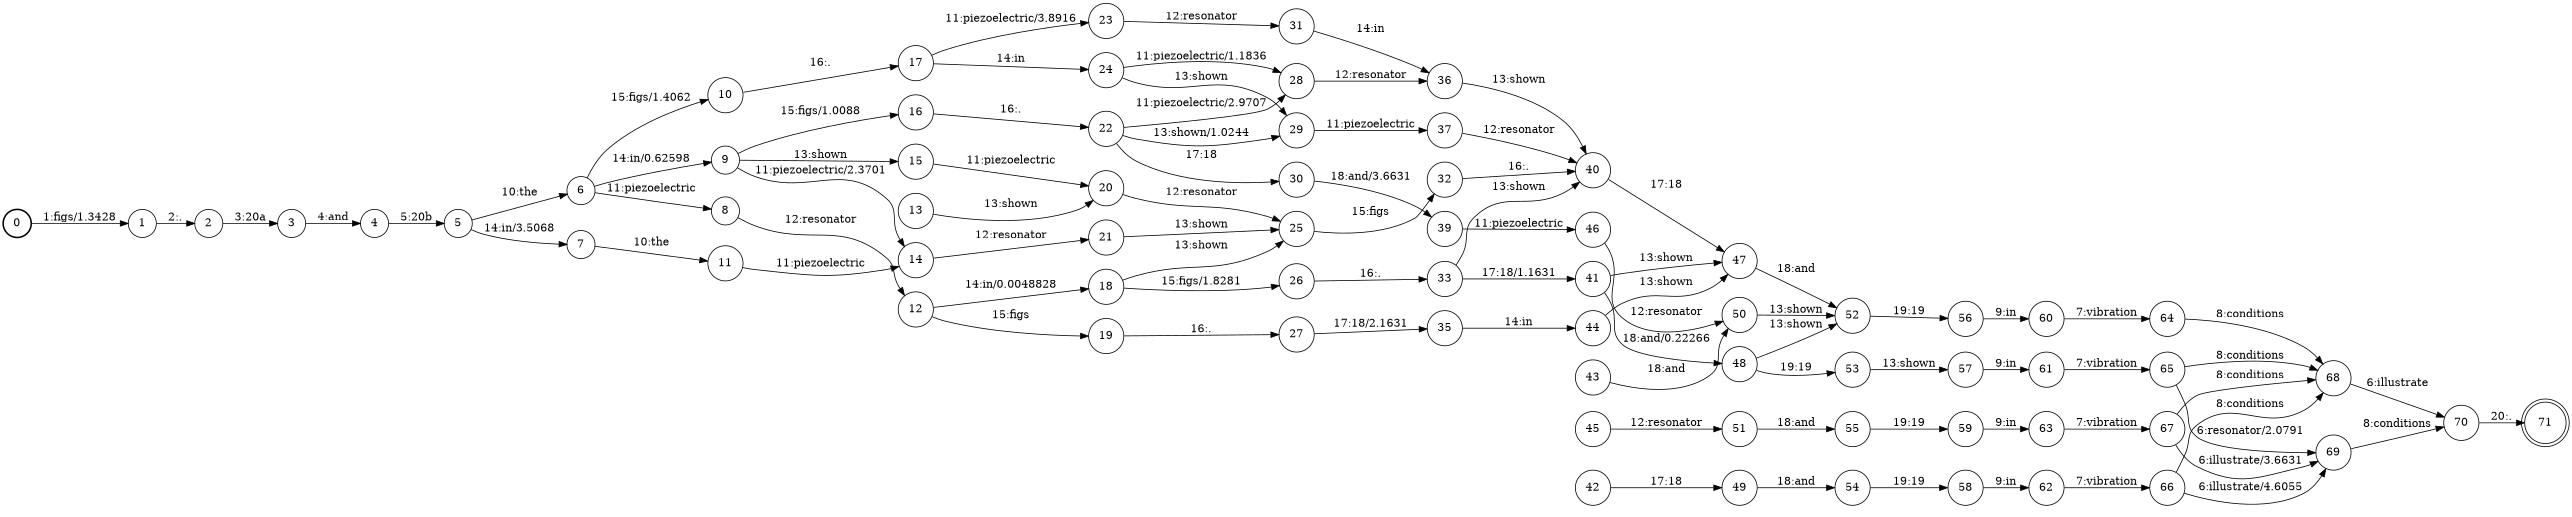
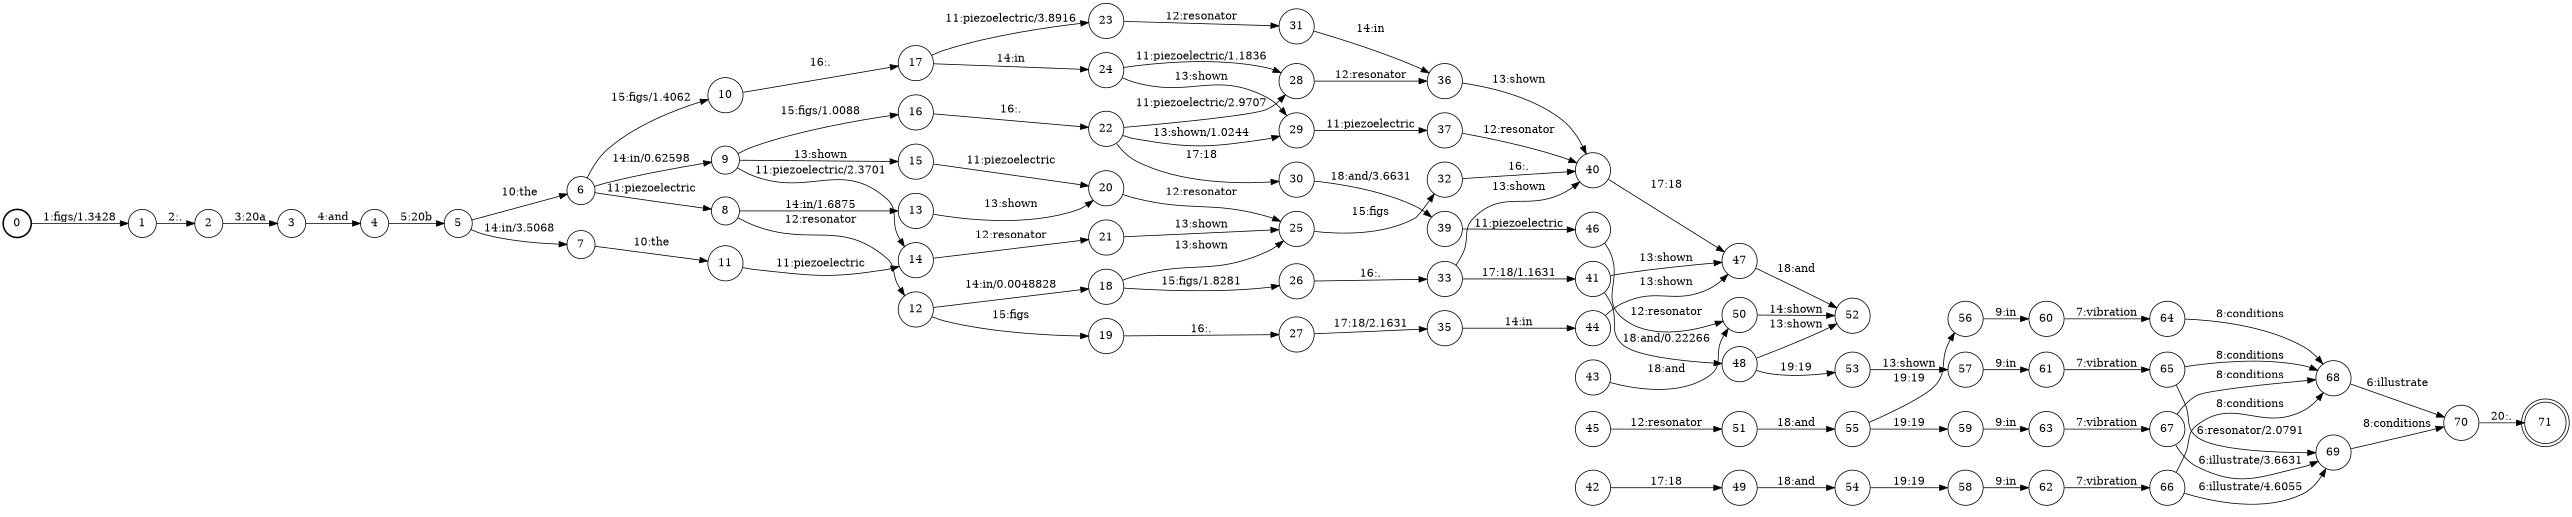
none -> (815, 211)
(1796, 310) -> (1796, 310)
(1905, 317) -> (1925, 394)
